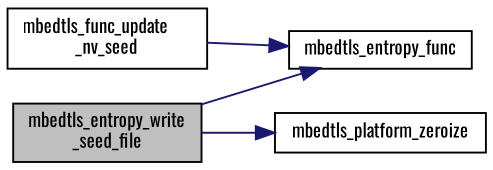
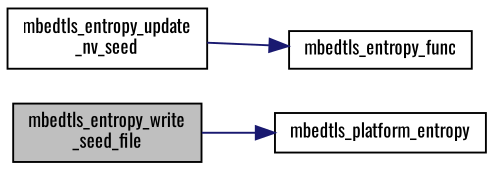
(107, 39) -> (107, 39)
(251, 89) -> none
(380, 133) -> (380, 133)
